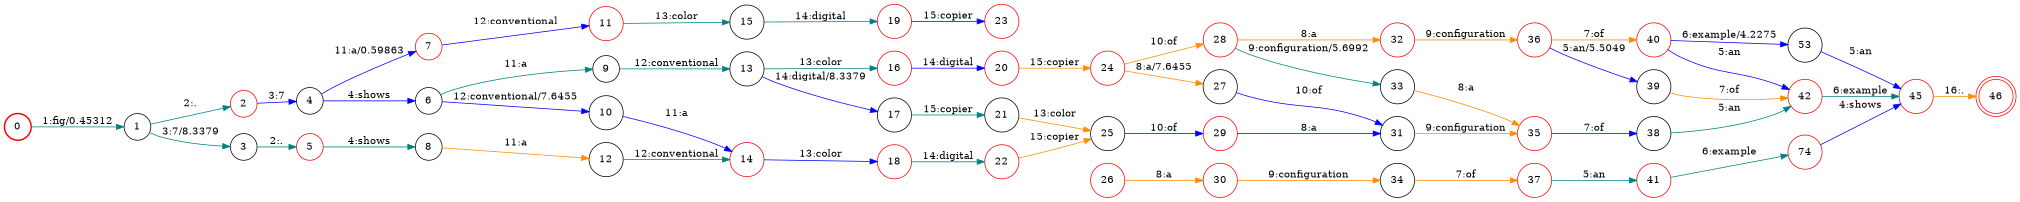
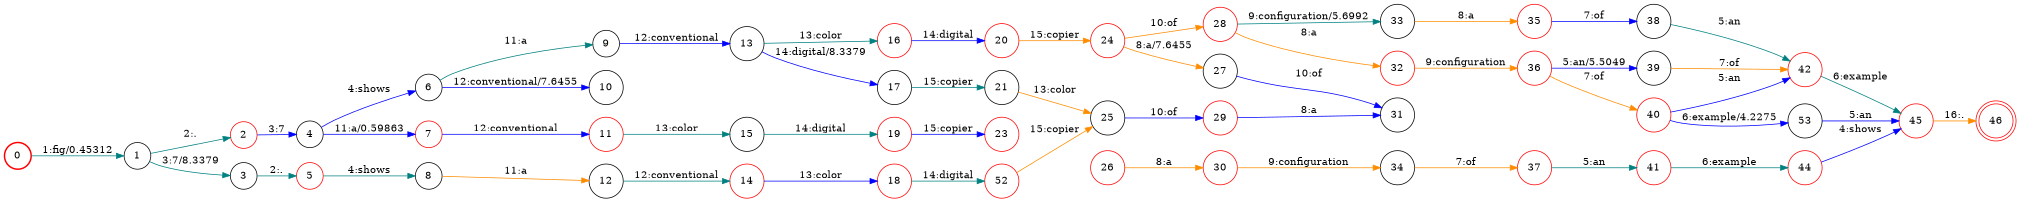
(671, 69) -> (671, 44)
(675, 130) -> none
(1462, 134) -> none
(1805, 152) -> (1805, 168)
(1002, 162) -> (1002, 181)
